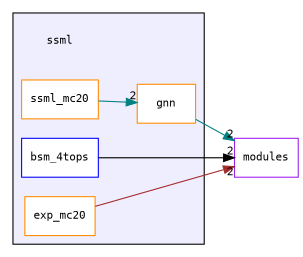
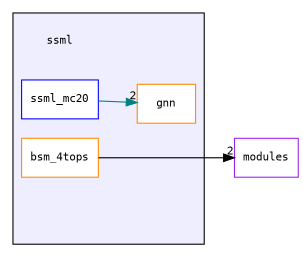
(60, 99) -> (60, 99)
(211, 128) -> none
(60, 158) -> (60, 158)
(60, 216) -> none
